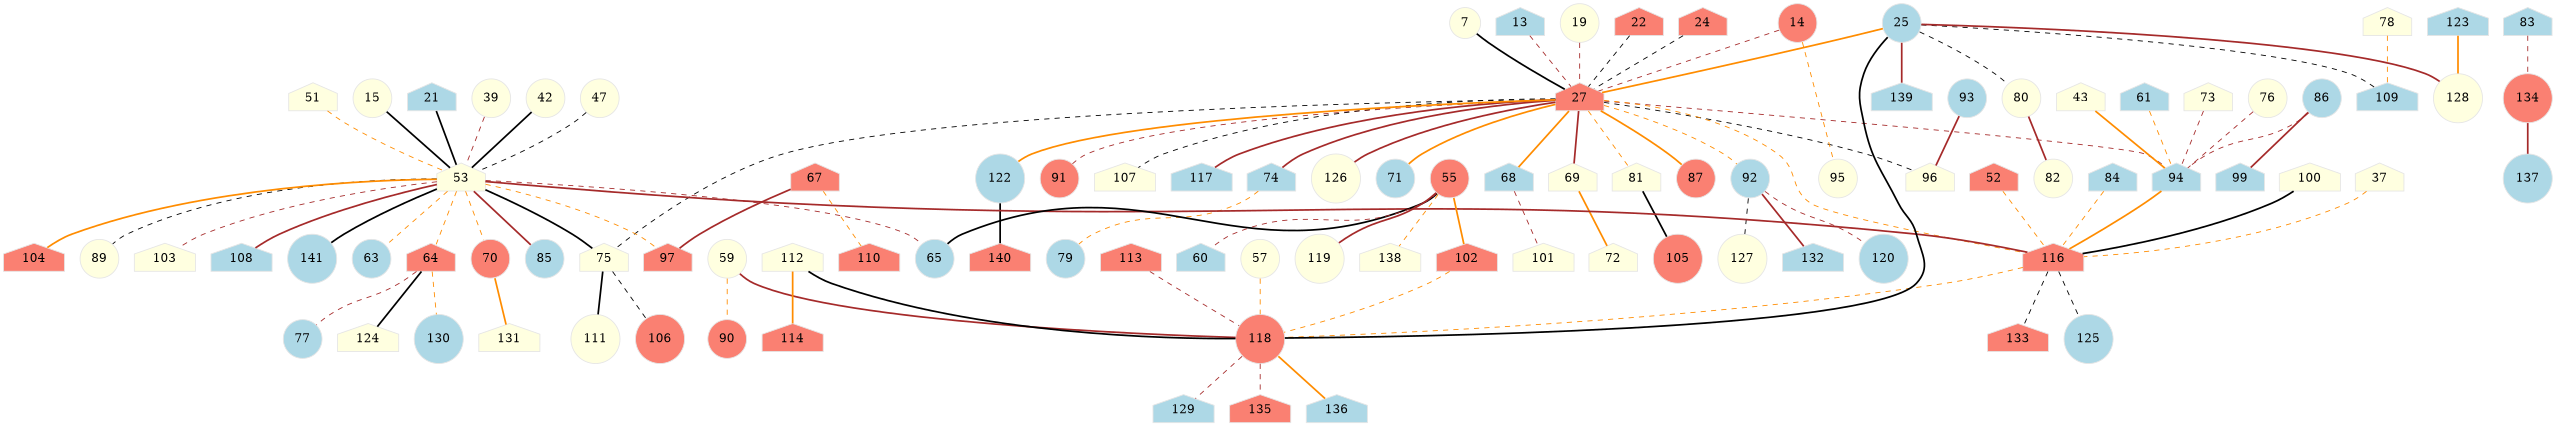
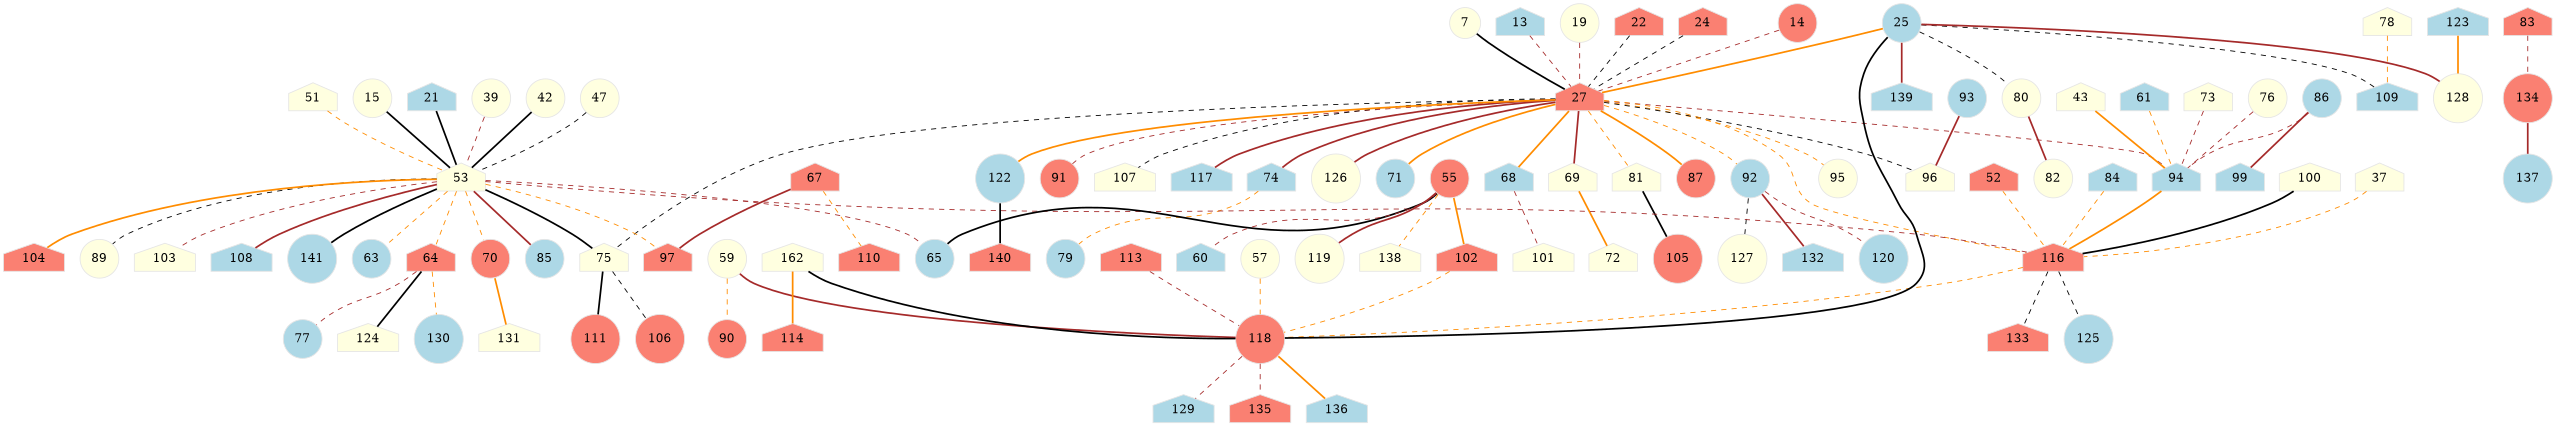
(2528, 23) -> (2528, 23)
(1818, 101) -> (1756, 134)
(1257, 211) -> (1257, 211)
(793, 259) -> (793, 259)
(595, 339) -> (595, 339)
